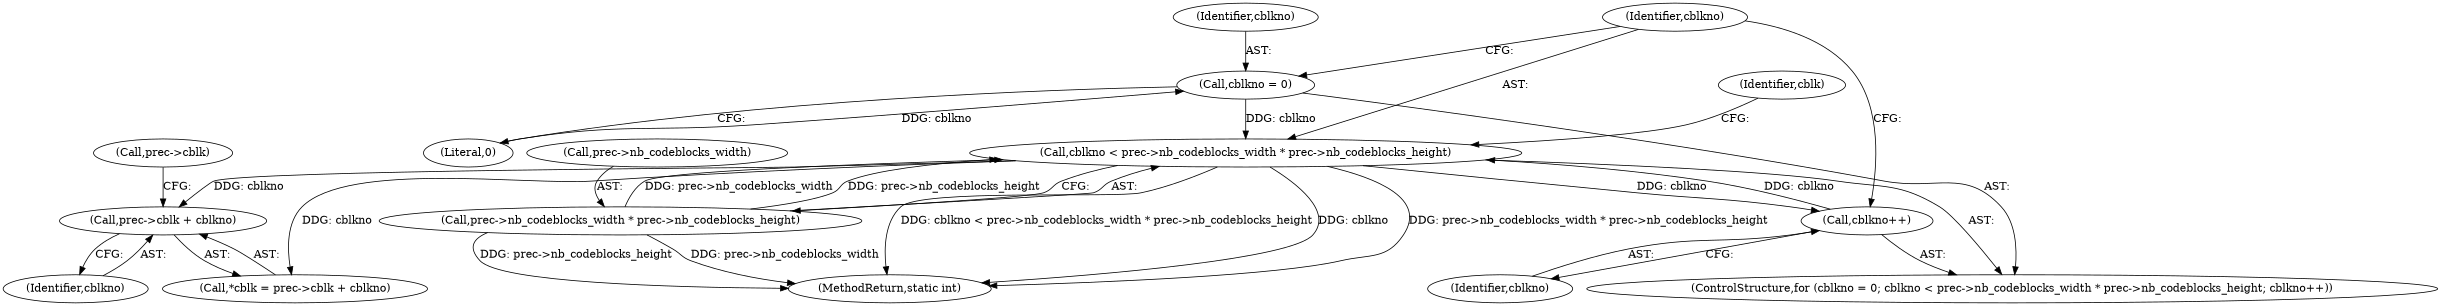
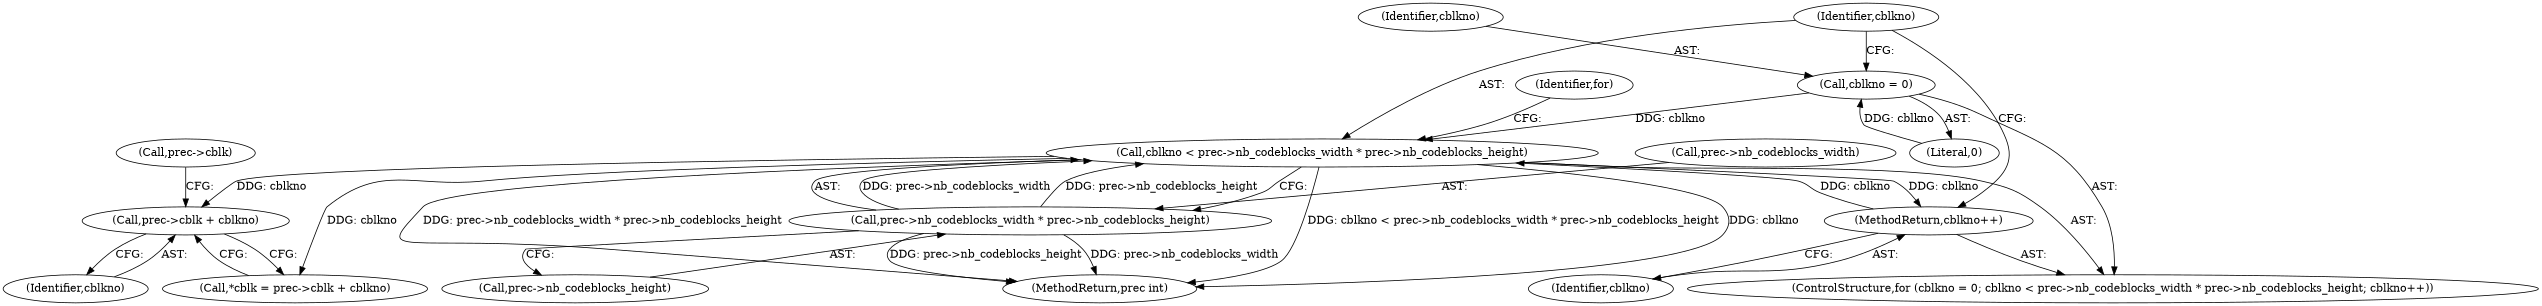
(1782, 85) -> (1574, 85)
(733, 119) -> (1960, 119)
(1867, 221) -> (1929, 221)
(219, 255) -> (285, 255)
(268, 255) -> (235, 255)
none -> (575, 289)
(890, 289) -> (1100, 289)
